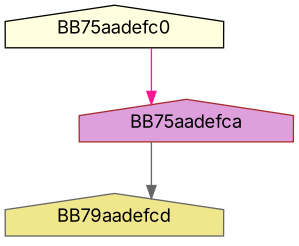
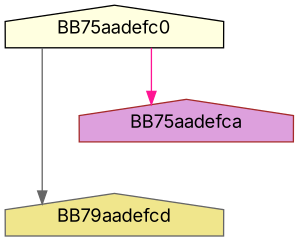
(151, 164) -> (42, 119)
